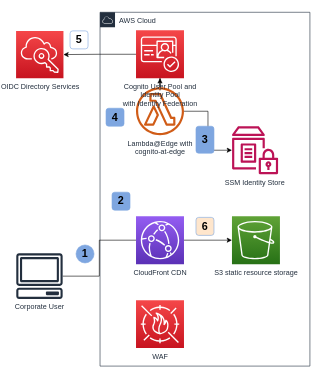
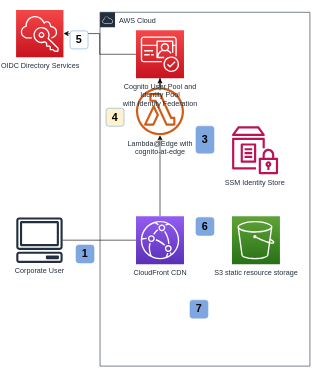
(40, 55) -> (40, 34)
(207, 111) -> none
(115, 117) -> (115, 117)
none -> (160, 140)
(121, 201) -> none
(205, 227) -> (205, 227)
(226, 240) -> none
(85, 254) -> (85, 254)
(39, 276) -> (39, 240)
none -> (199, 309)
(160, 324) -> none
